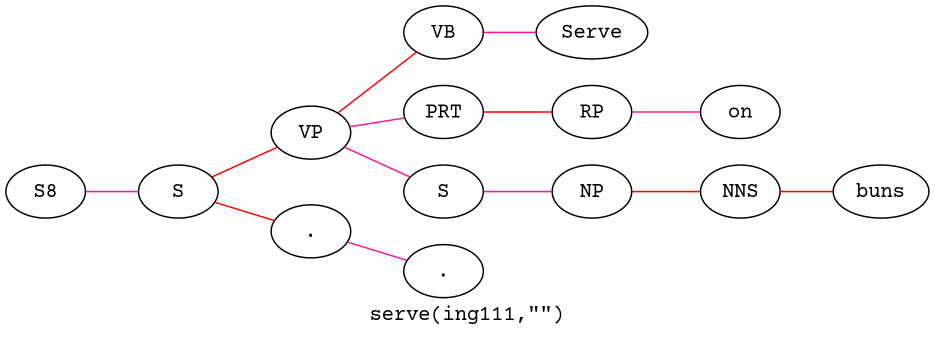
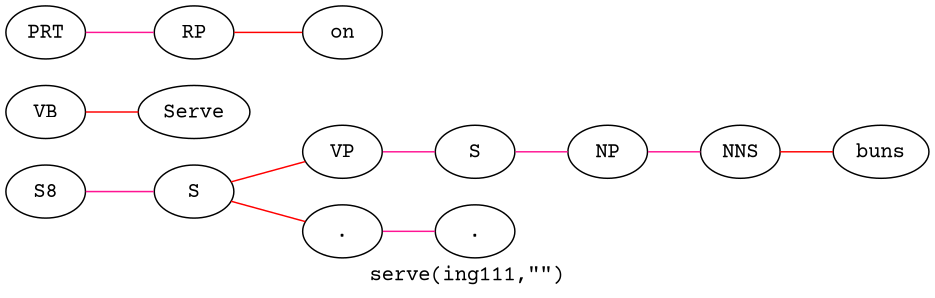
(510, 32) -> (112, 112)
(377, 83) -> none
(518, 112) -> (120, 32)
(666, 112) -> (268, 32)
(377, 122) -> none
(666, 192) -> (674, 152)
